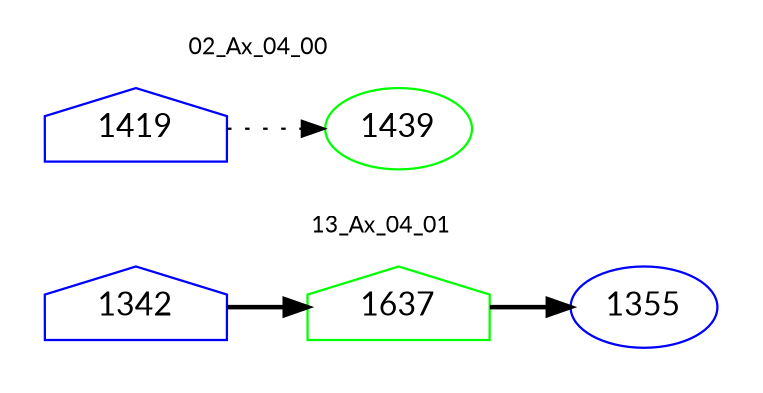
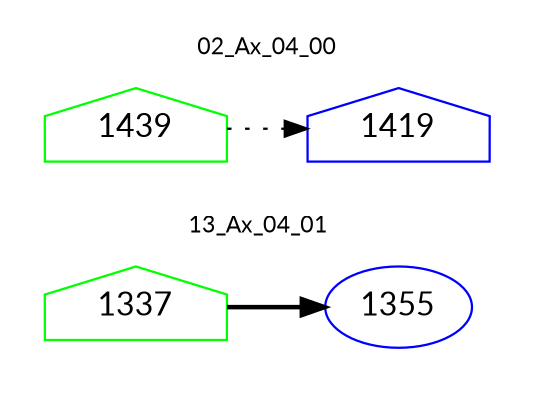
(264, 129) -> (256, 129)
(399, 129) -> (136, 129)
(136, 307) -> none
(399, 307) -> (136, 307)
